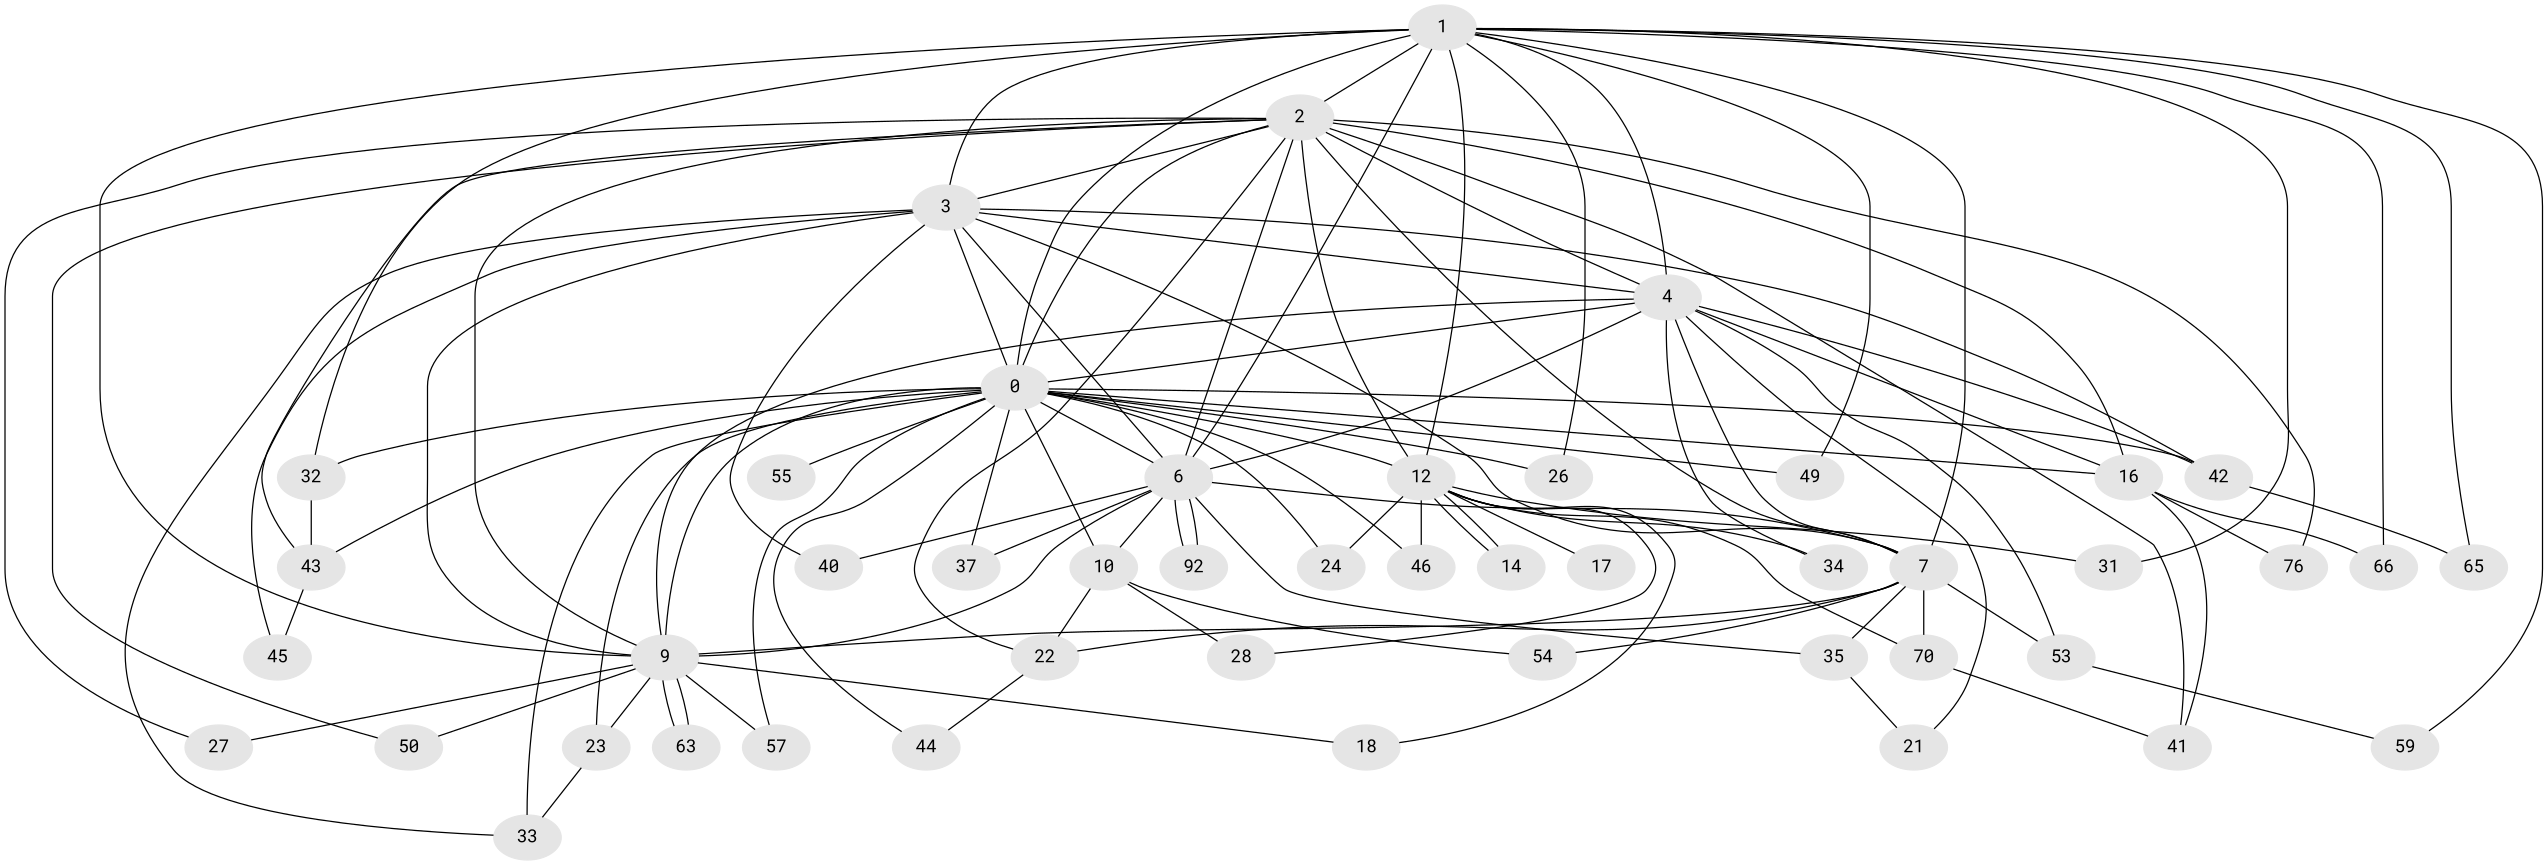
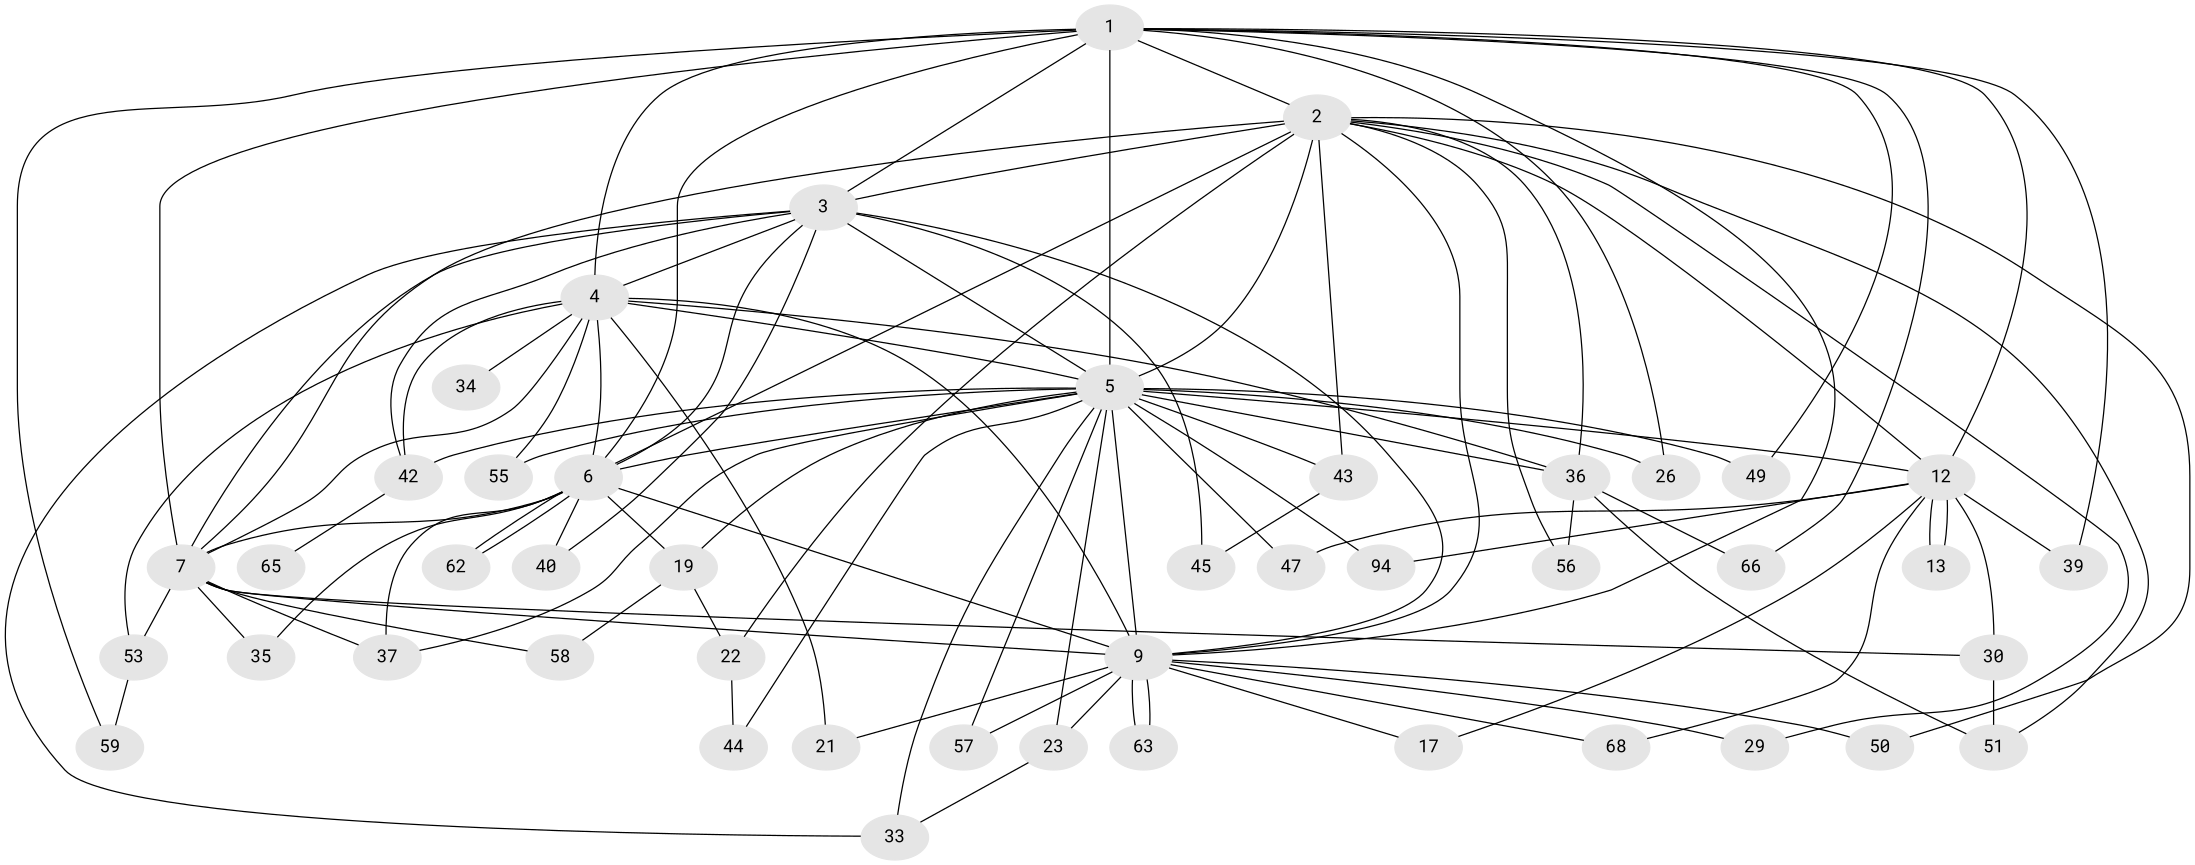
(2162, 65) -> none
(1481, 211) -> (561, 393)
(1015, 388) -> (1110, 388)
(311, 478) -> none
(2129, 478) -> (1576, 478)
(1628, 522) -> none
(1104, 568) -> (684, 568)
(1194, 568) -> (456, 568)
(1331, 568) -> (1381, 568)
(1421, 568) -> (1291, 568)
(1511, 568) -> (1936, 568)
(2109, 568) -> (2074, 568)
(2294, 568) -> (1566, 568)
(1634, 628) -> (283, 614)
(1241, 658) -> none
(1542, 658) -> (560, 658)
(1924, 658) -> (1994, 658)
none -> (1284, 703)
(1874, 703) -> (995, 699)
(219, 748) -> (1755, 748)
(1366, 748) -> (1616, 748)
(2178, 748) -> (1994, 748)
